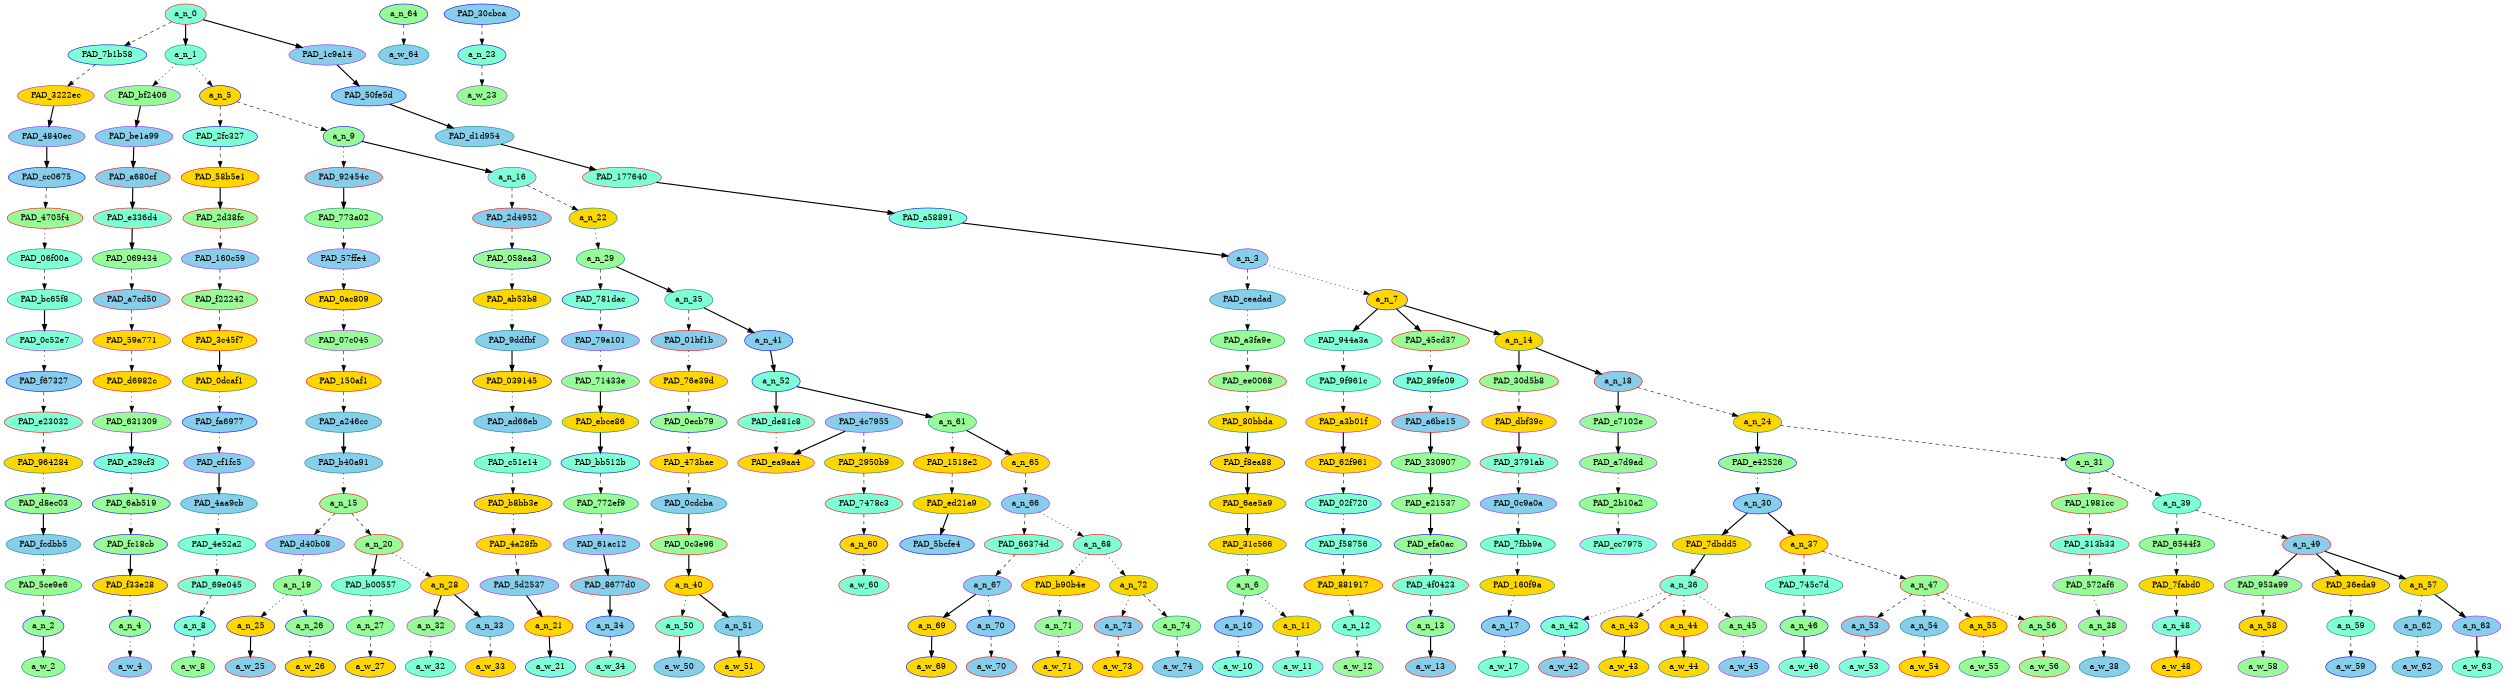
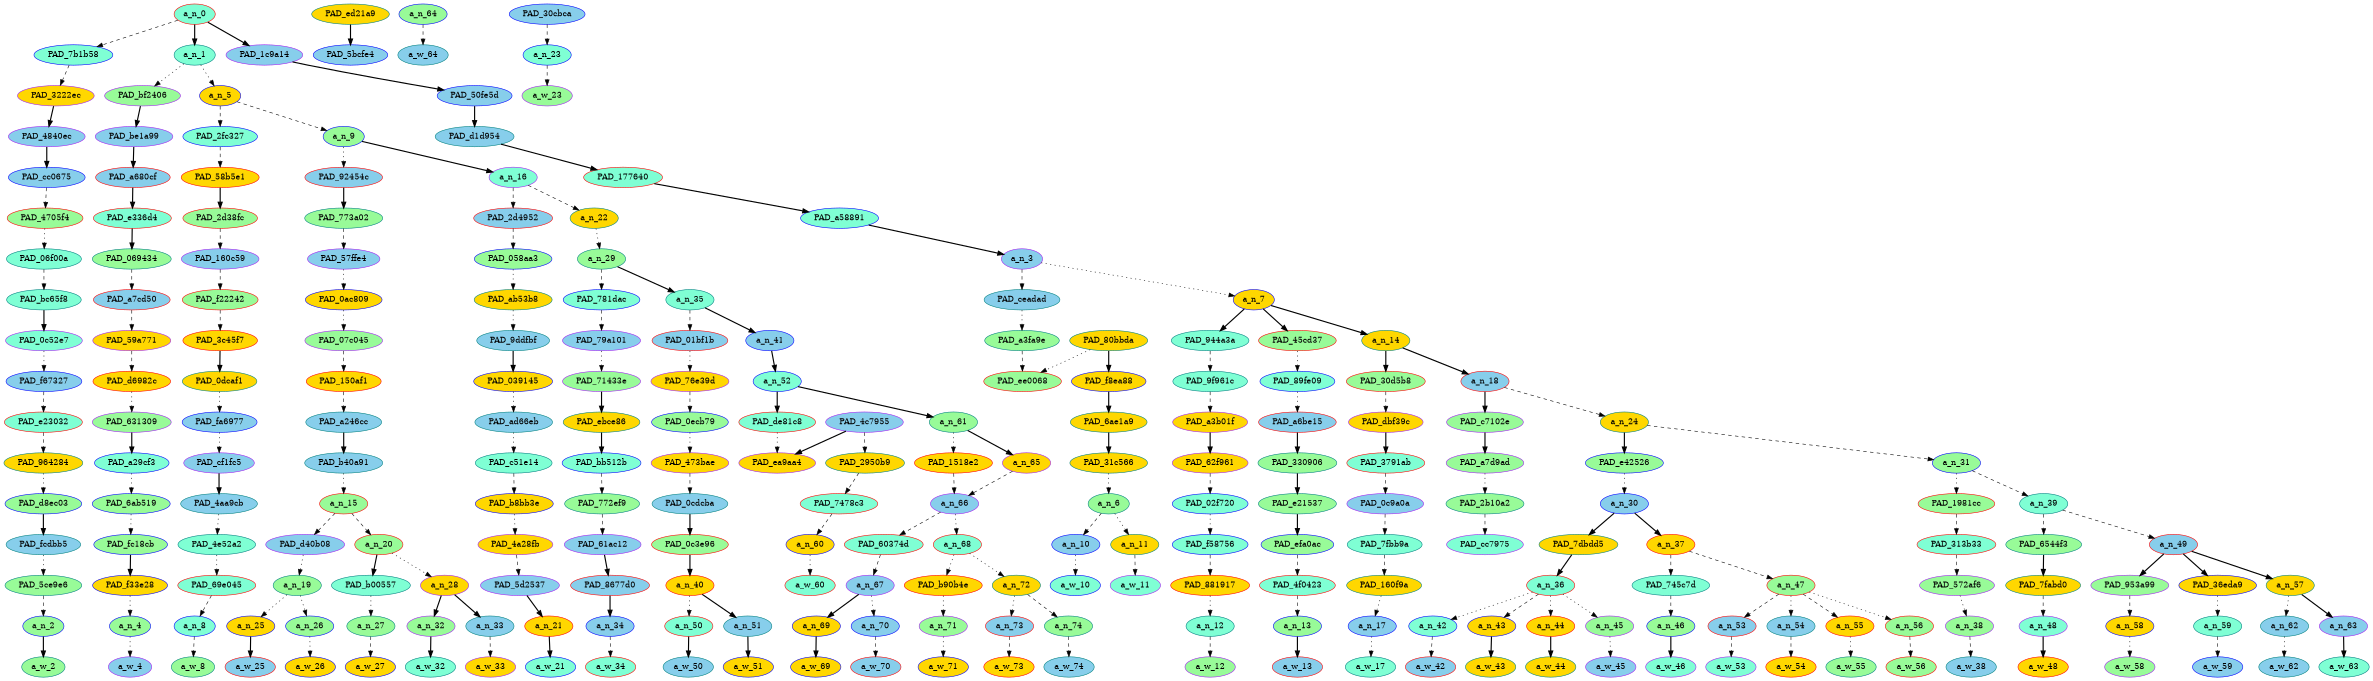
(1248, 399) -> (1068, 360)
(1431, 463) -> (1297, 463)
(952, 481) -> (954, 481)
(1248, 504) -> (1109, 422)
(1024, 545) -> (884, 545)
(2177, 562) -> (2043, 562)
(431, 644) -> (431, 644)
